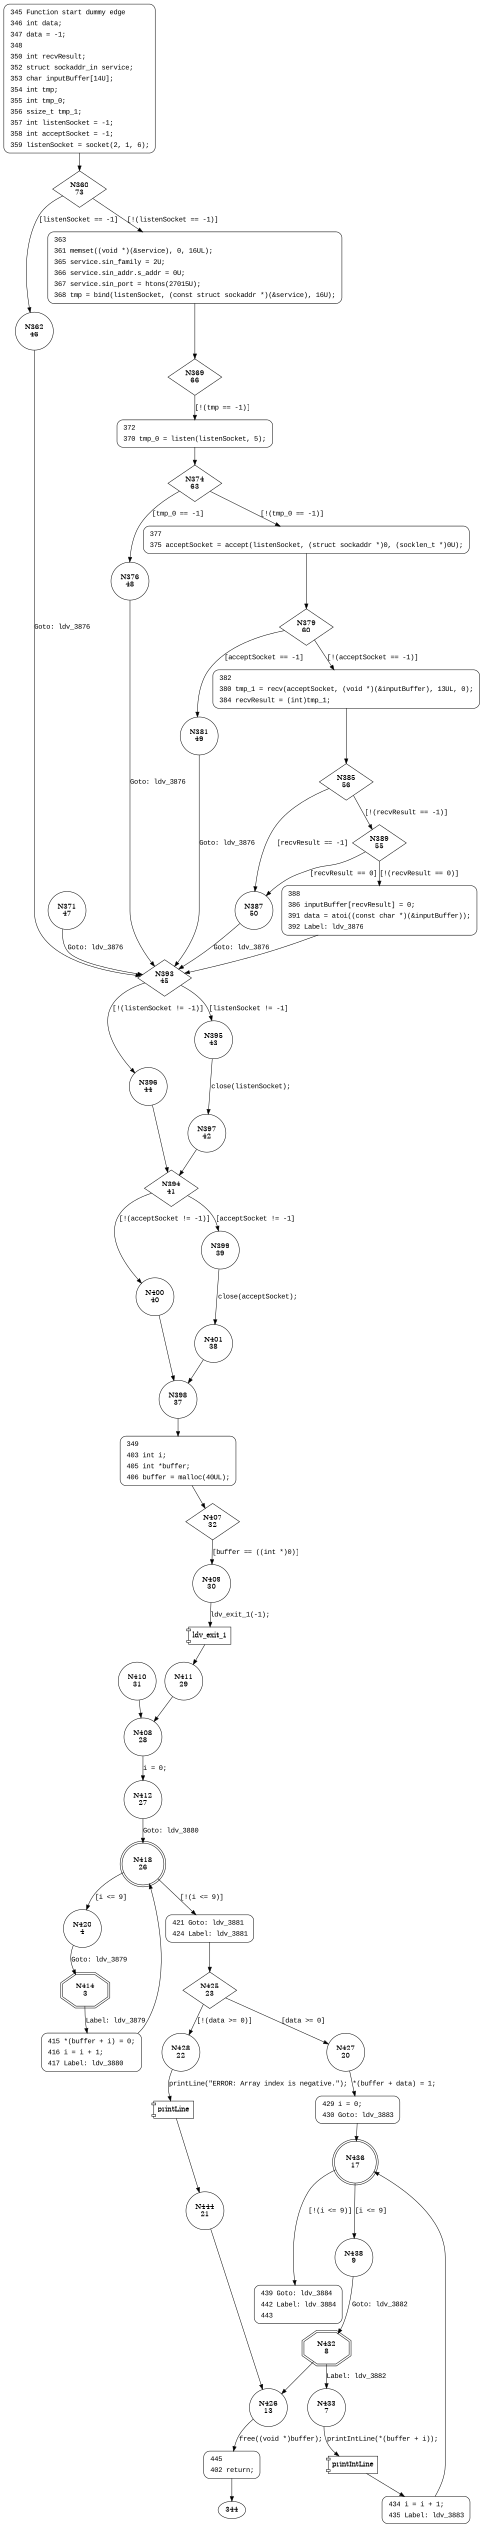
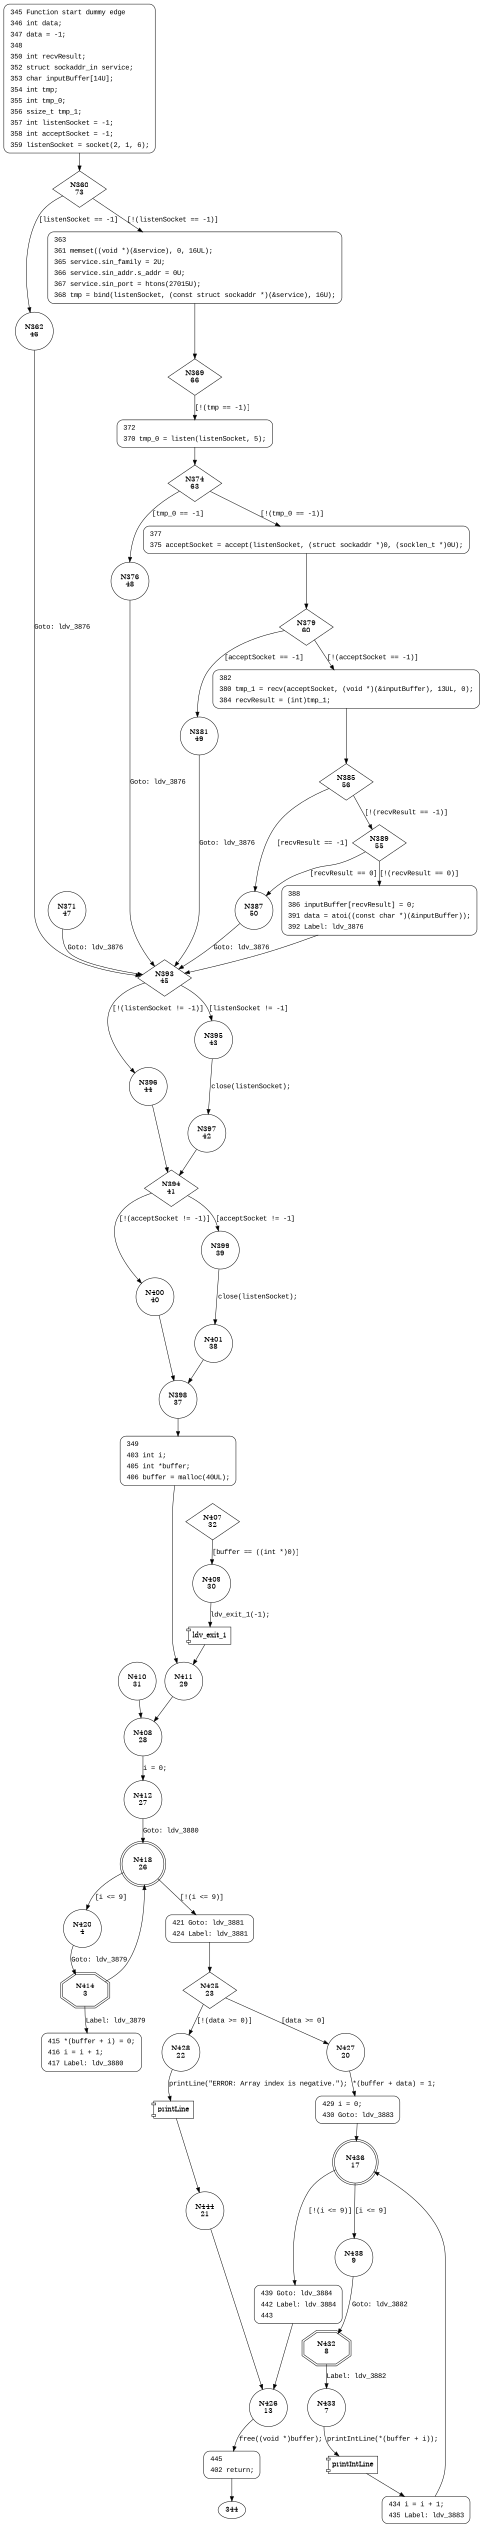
(258, 1297) -> (258, 1297)
(197, 1495) -> (172, 1572)
(161, 1963) -> (137, 1942)
(299, 2376) -> (284, 2354)
